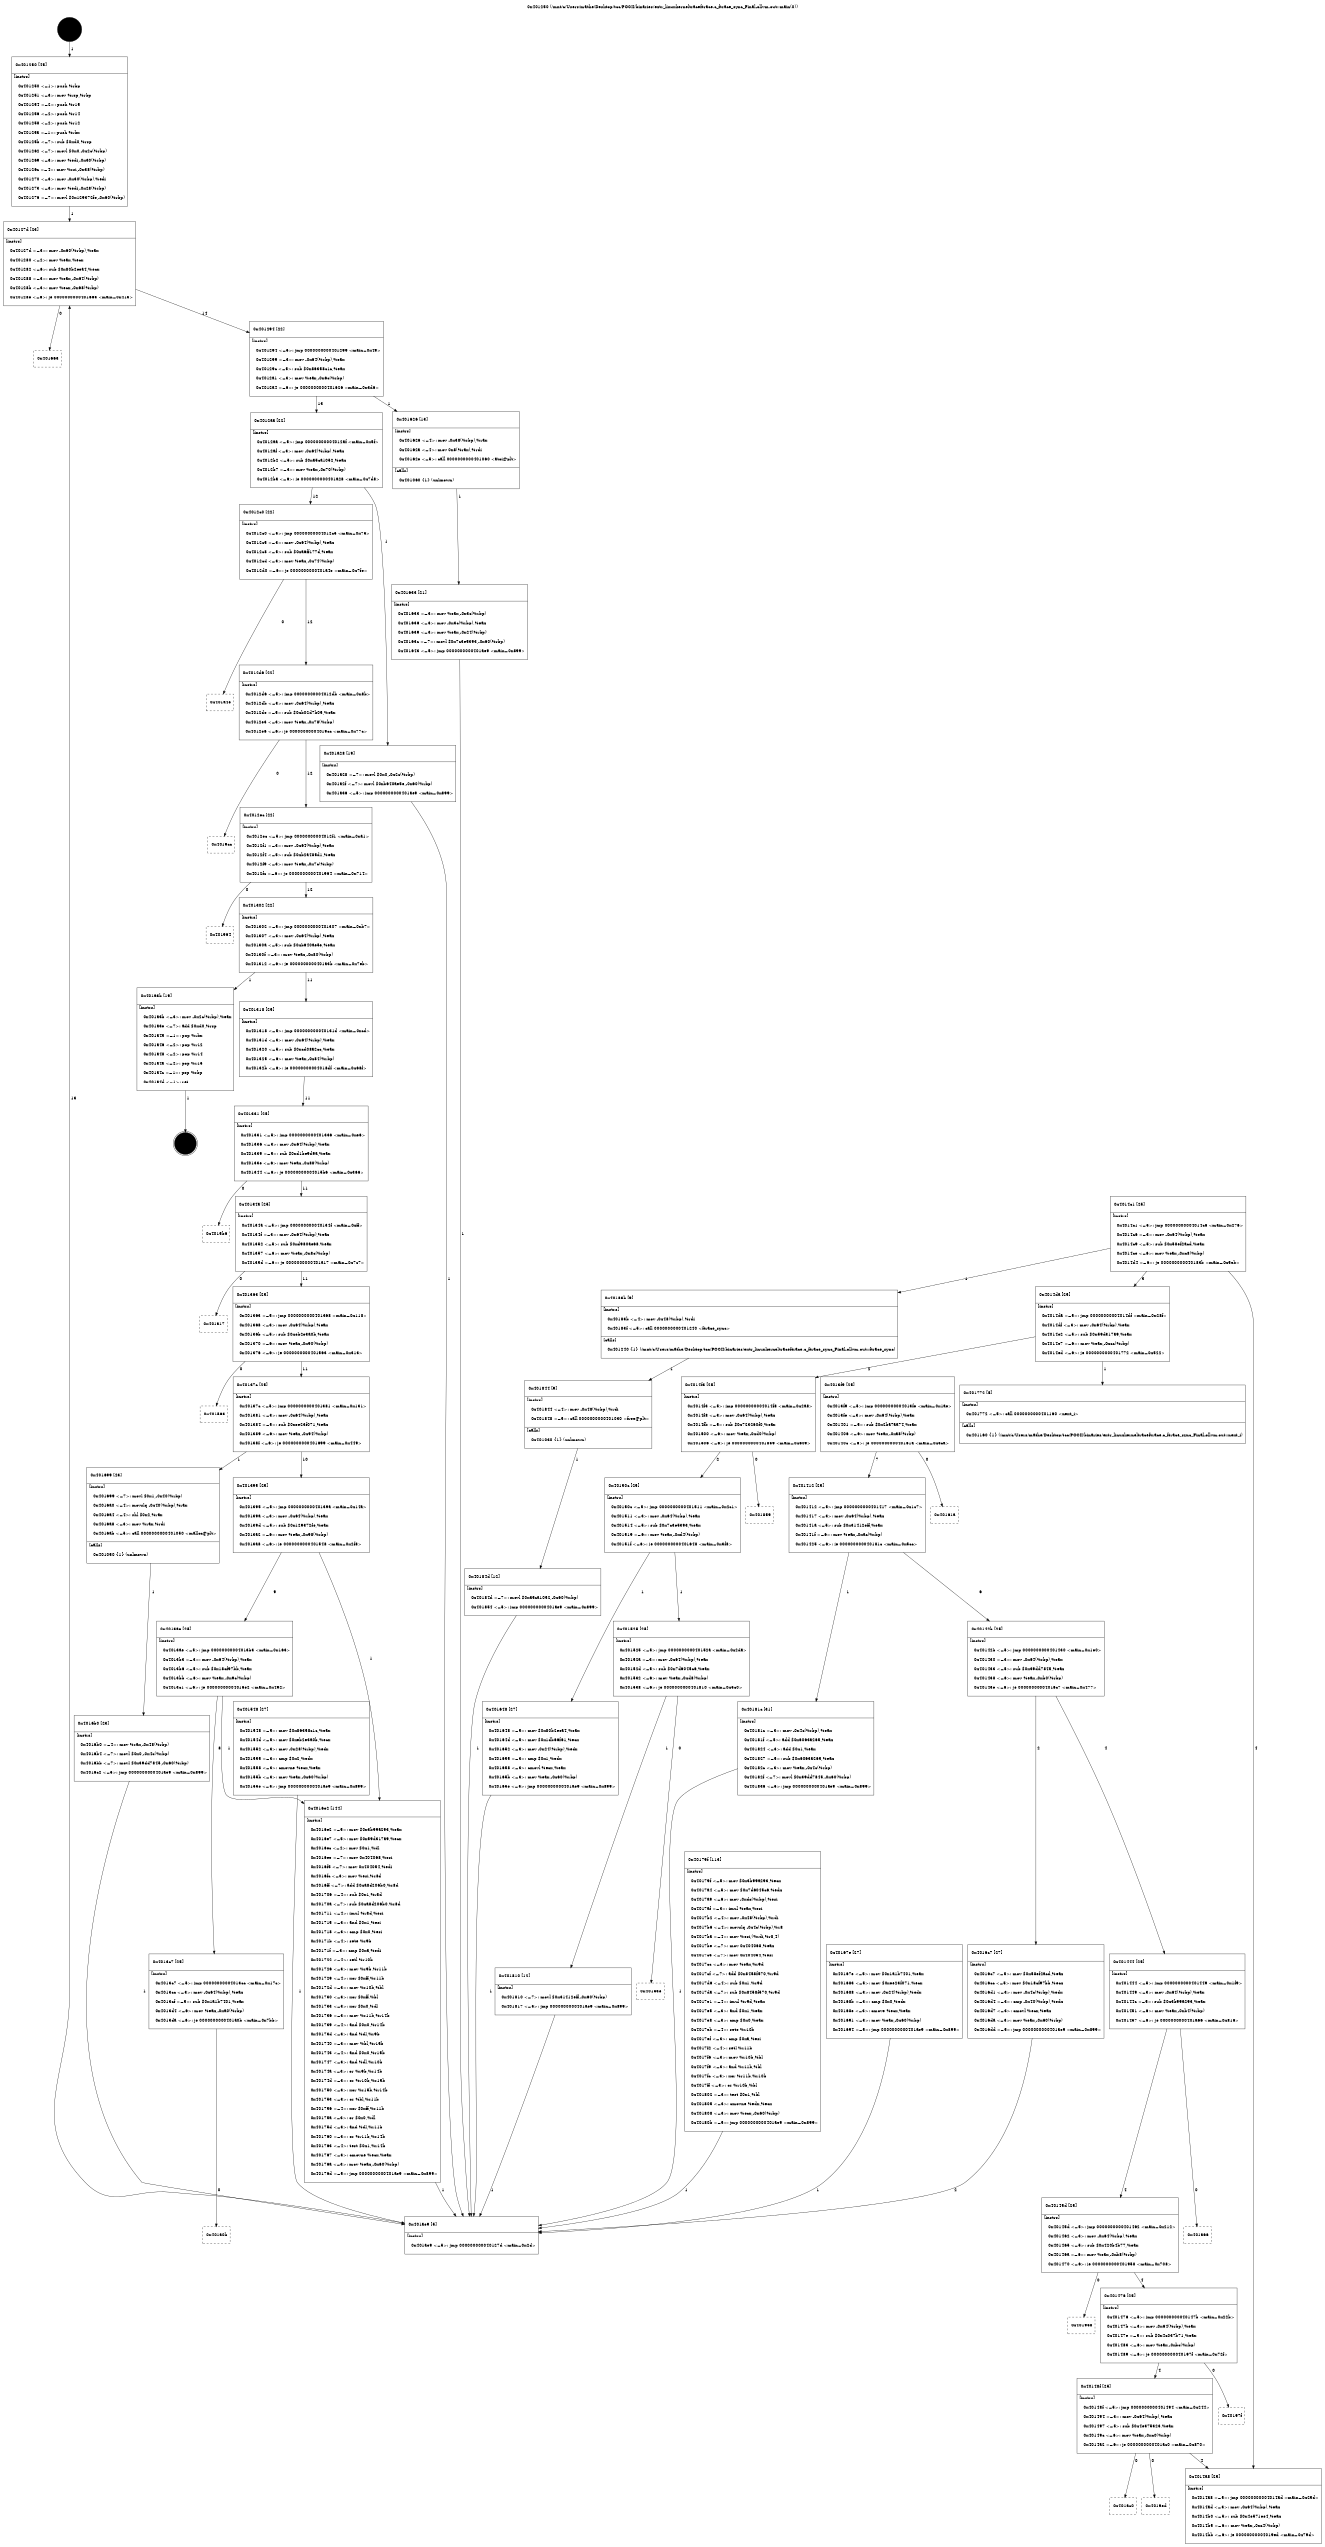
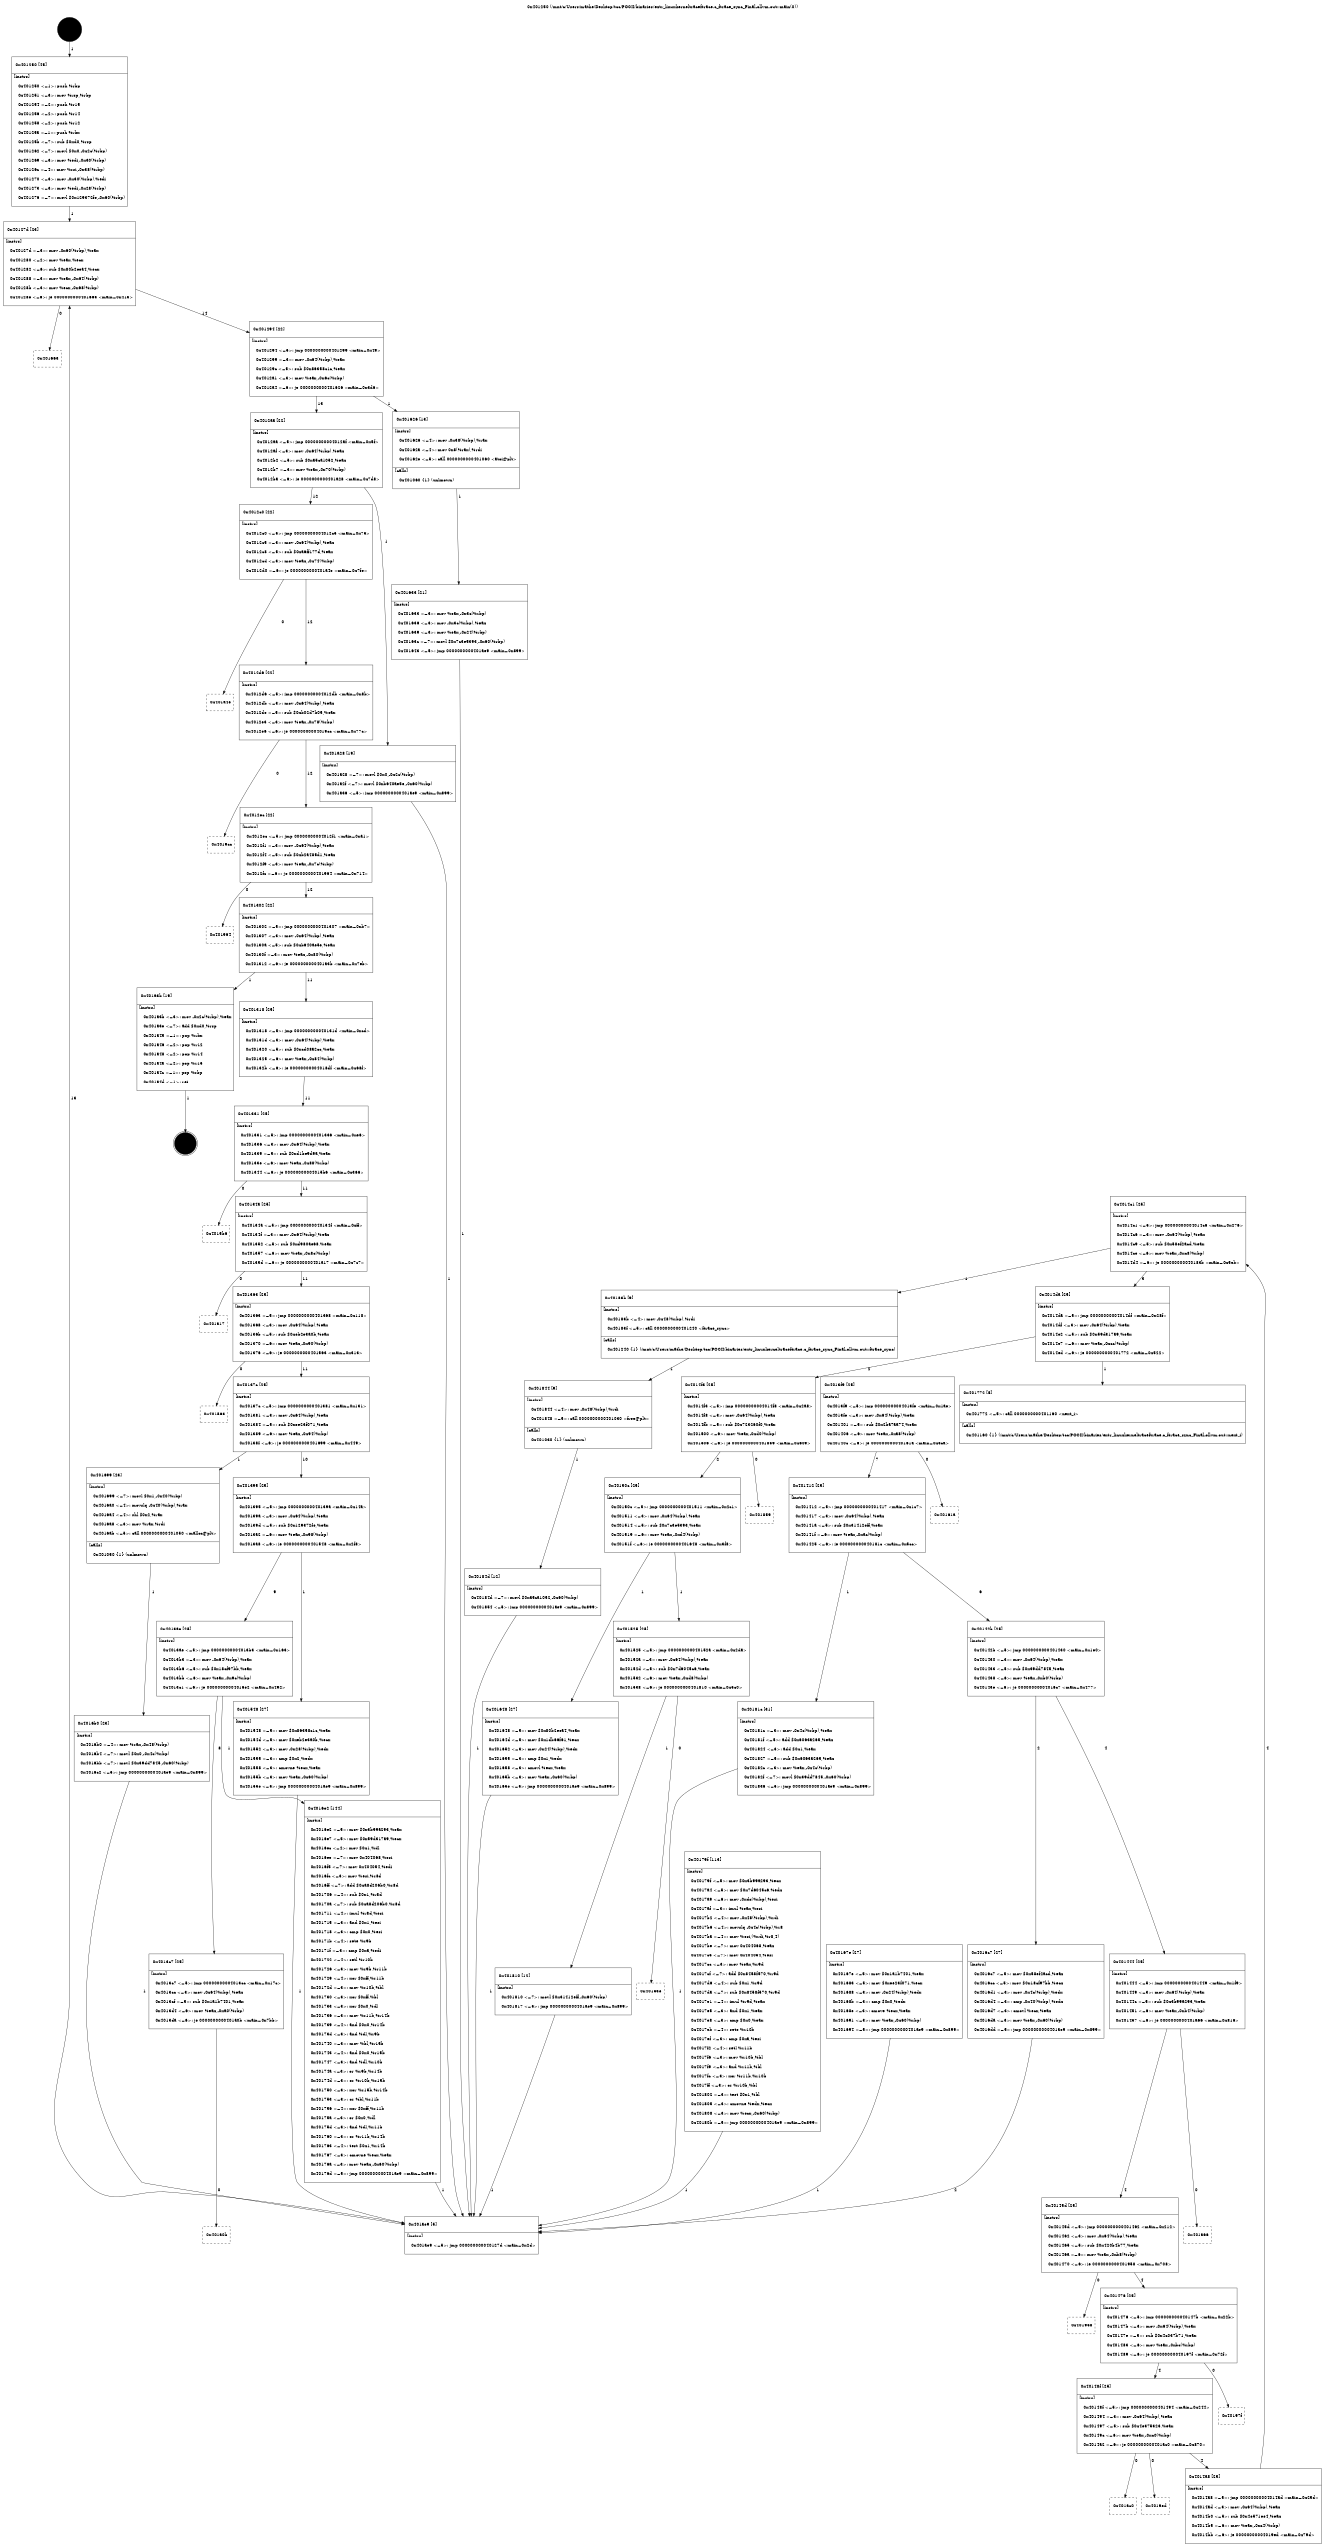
(363, 1672) -> (301, 1626)
(1253, 1865) -> (1265, 1865)
